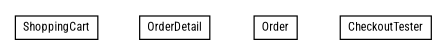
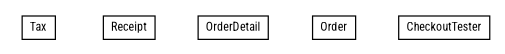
none -> (38, 27)
(56, 27) -> none
none -> (129, 27)
